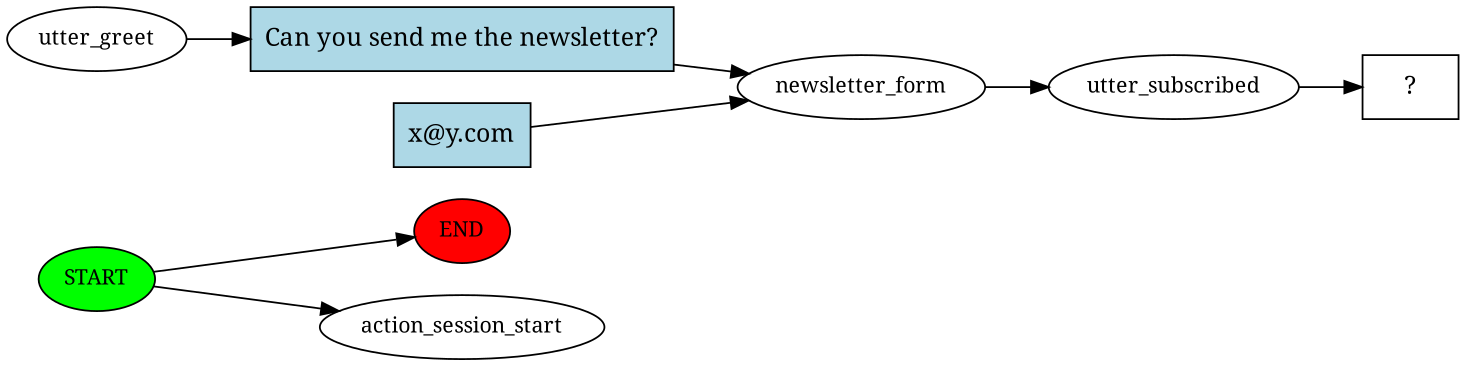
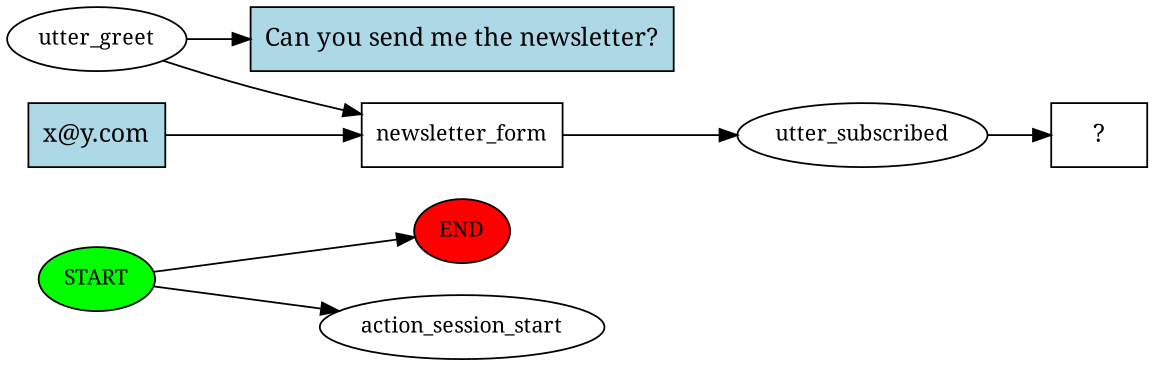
(702, 68) -> (253, 88)
(861, 87) -> (462, 135)
